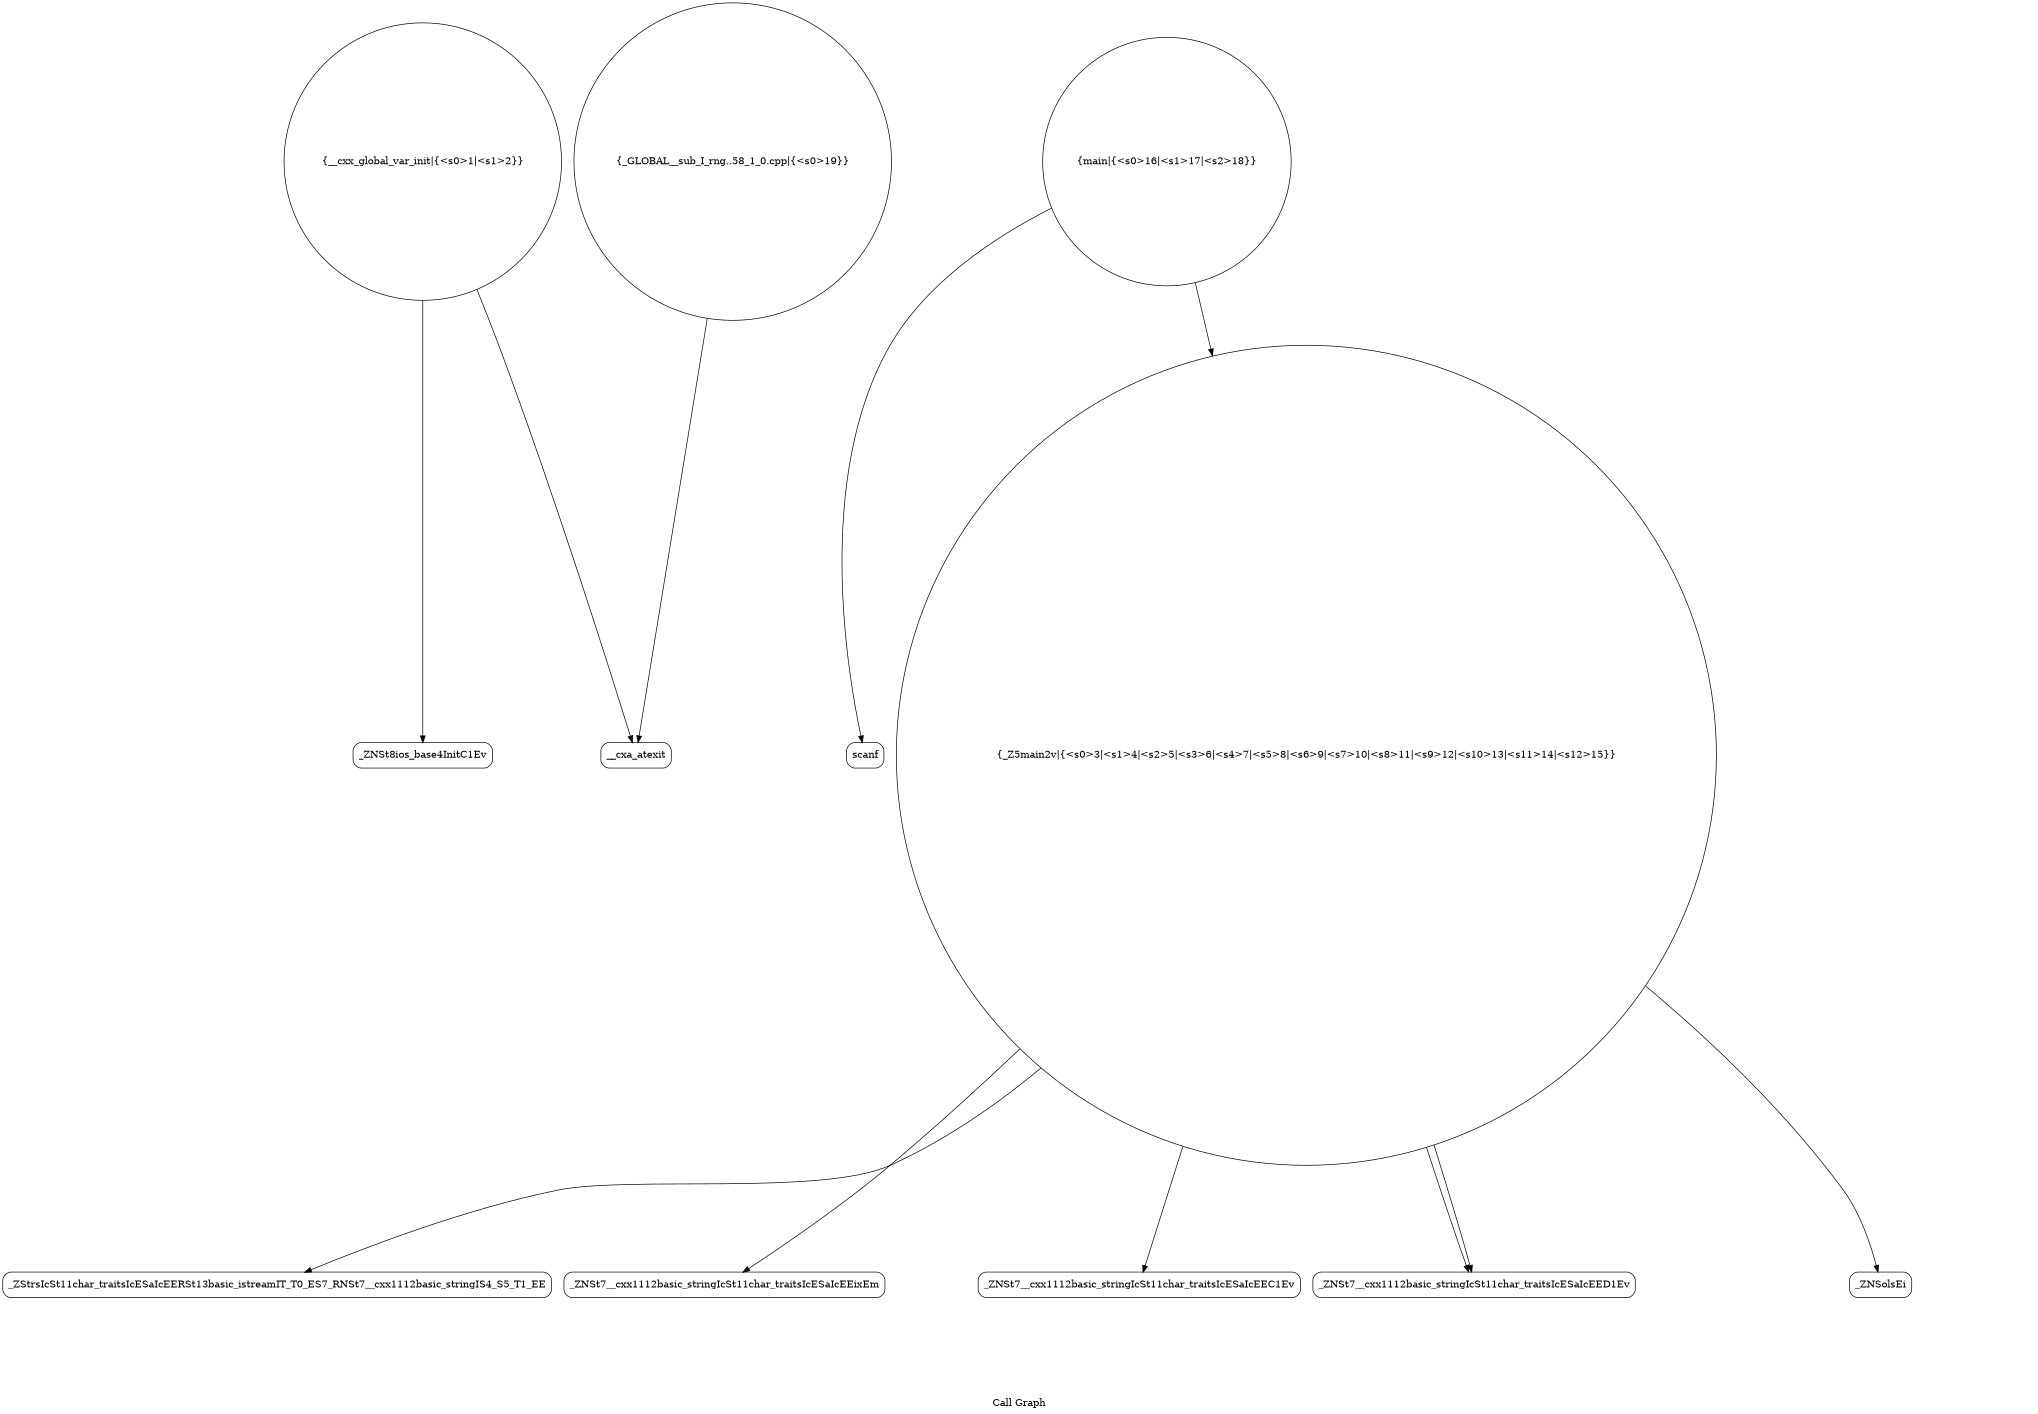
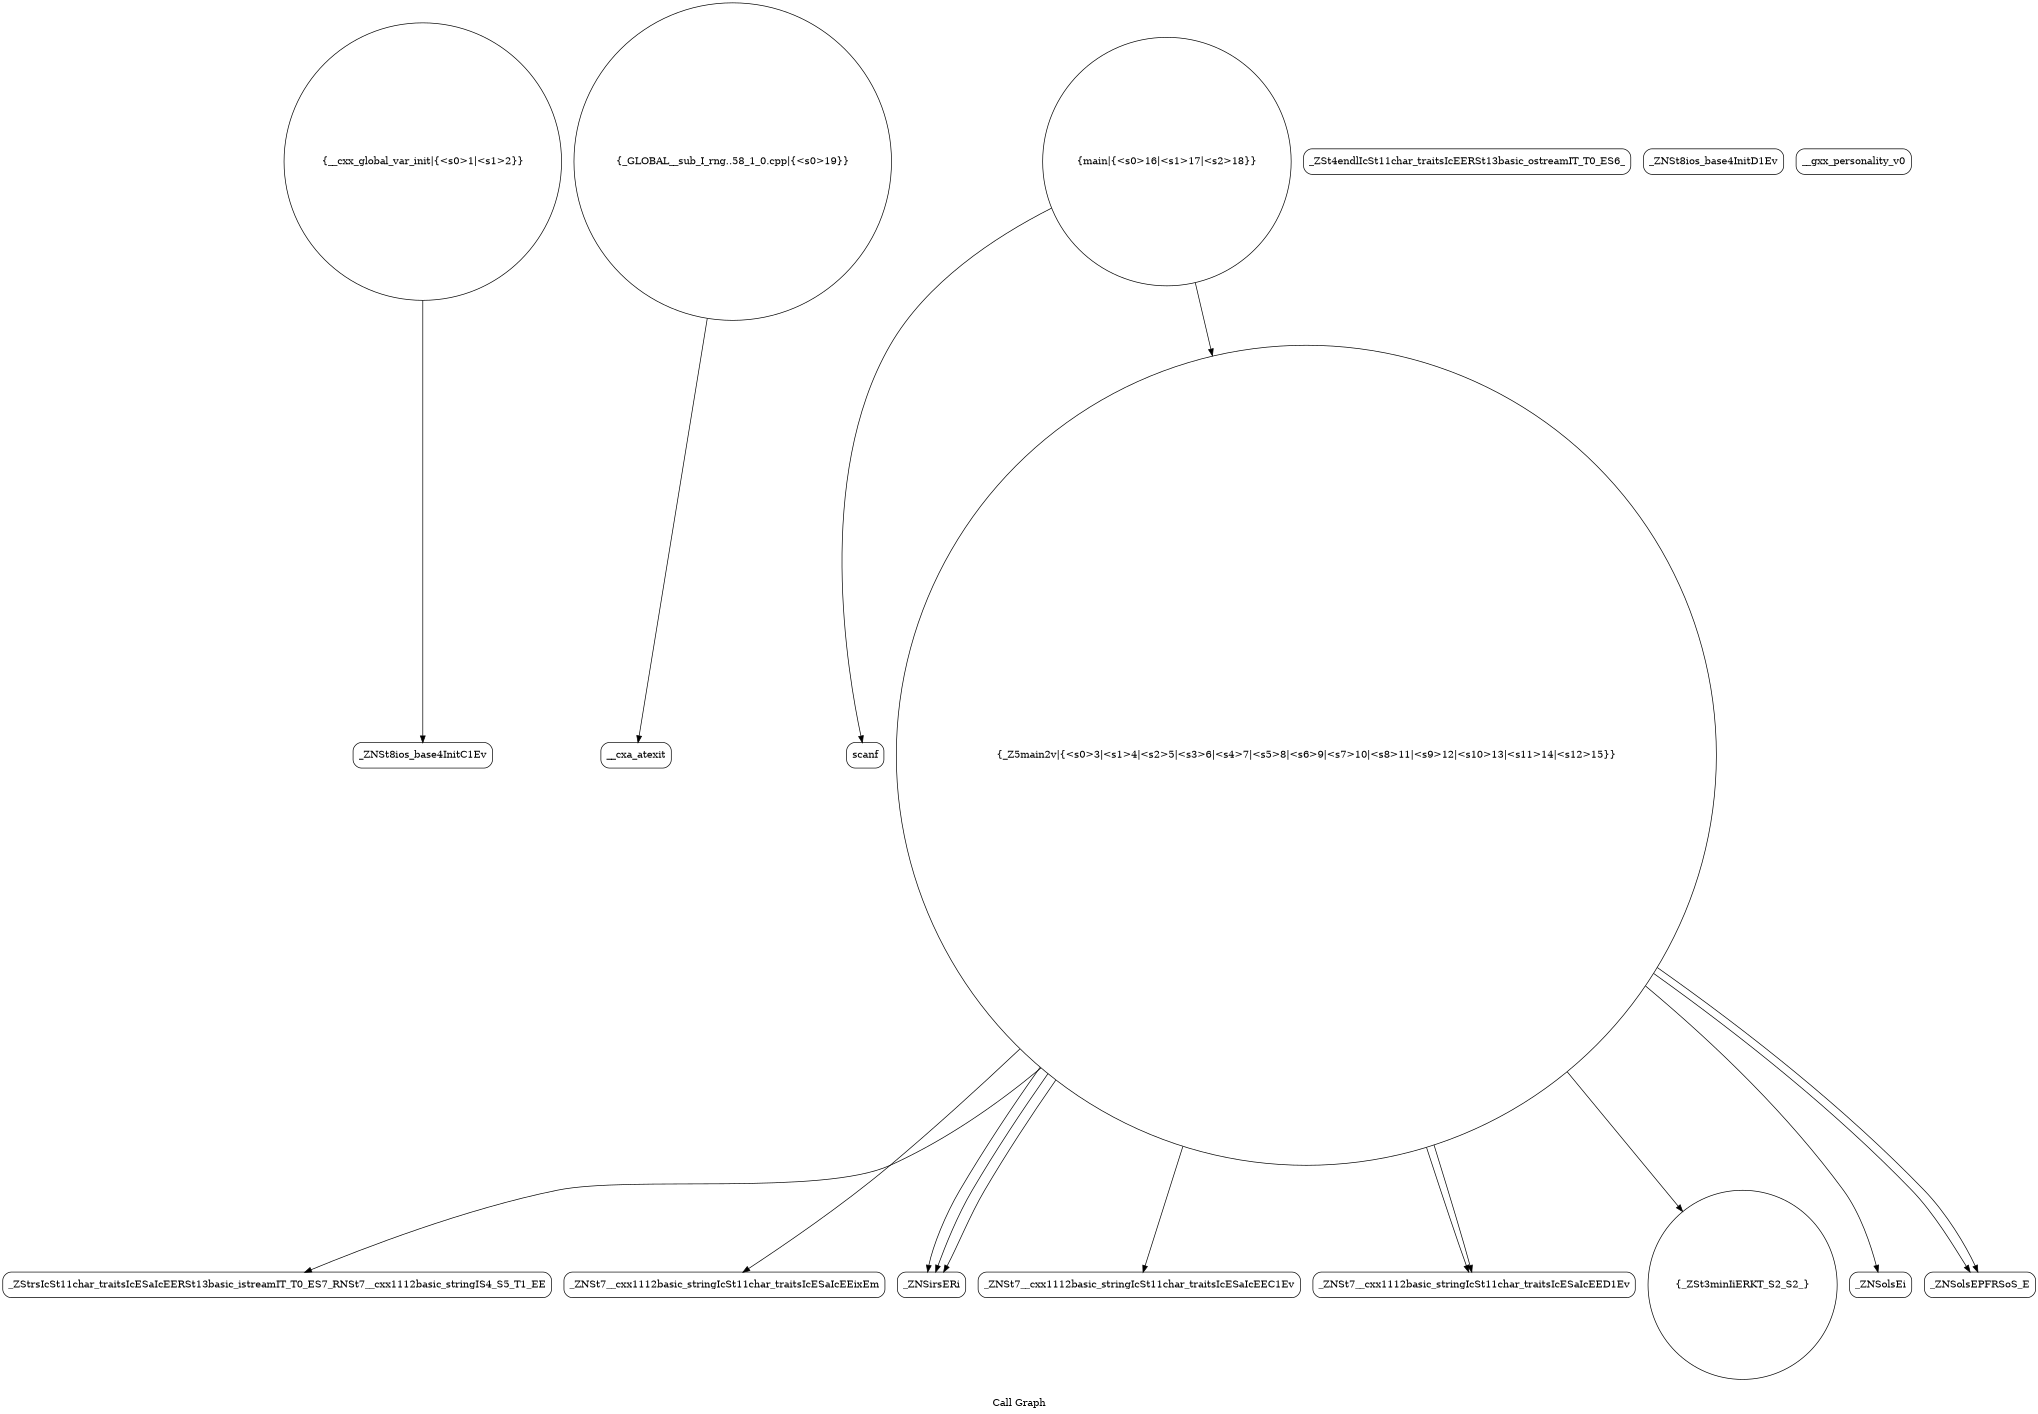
none -> (1467, 162)
none -> (1714, 162)
none -> (1854, 162)
(558, 511) -> none
none -> (932, 1285)
none -> (1743, 1285)
none -> (1980, 1285)
